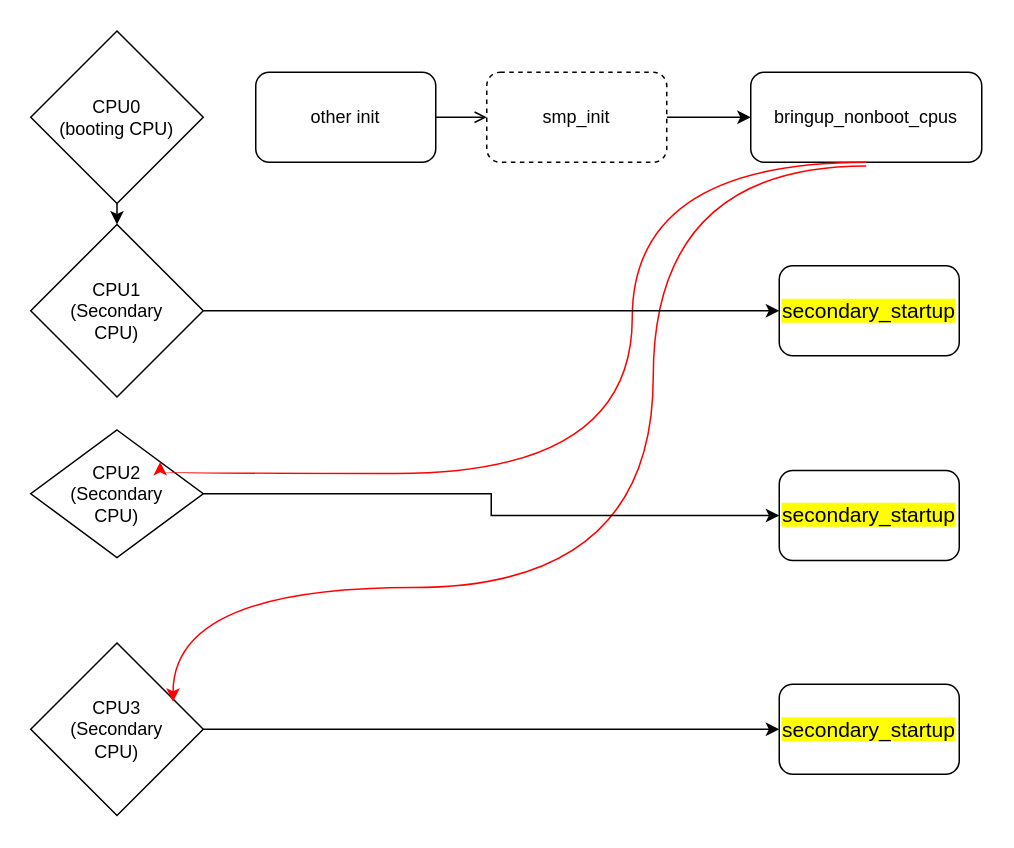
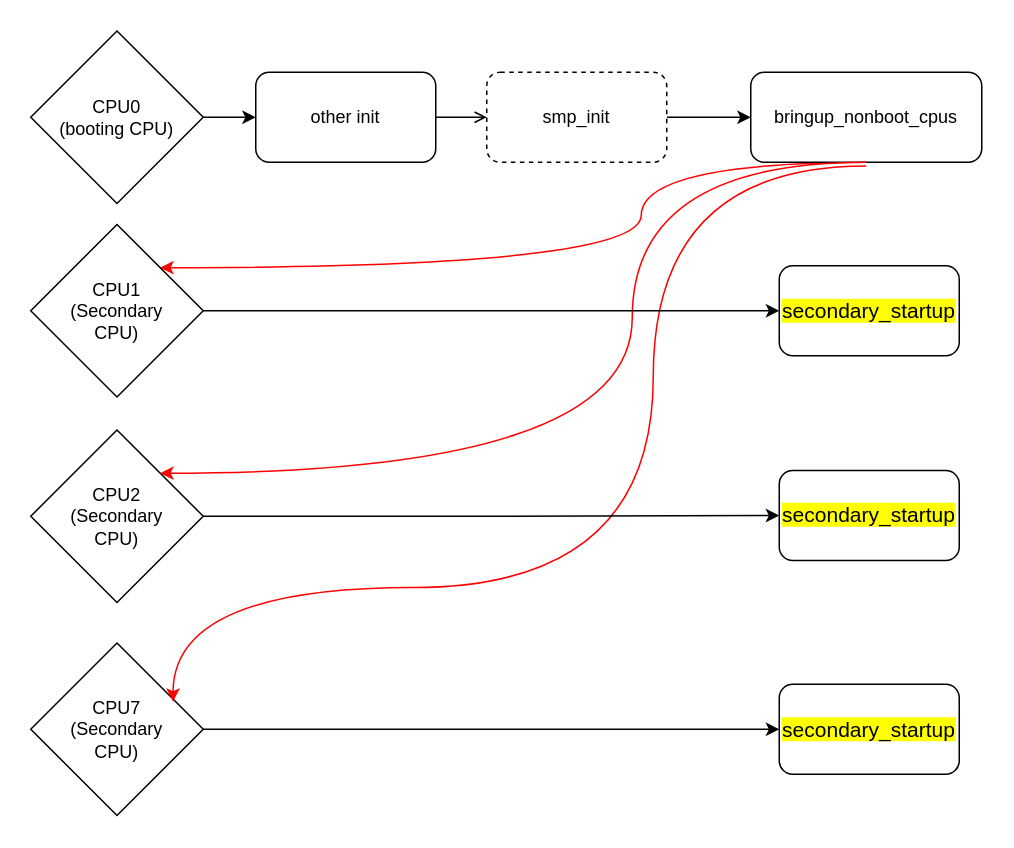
(117, 217) -> (227, 117)
none -> (496, 257)
(117, 494) -> (117, 516)
(117, 730) -> (117, 730)
